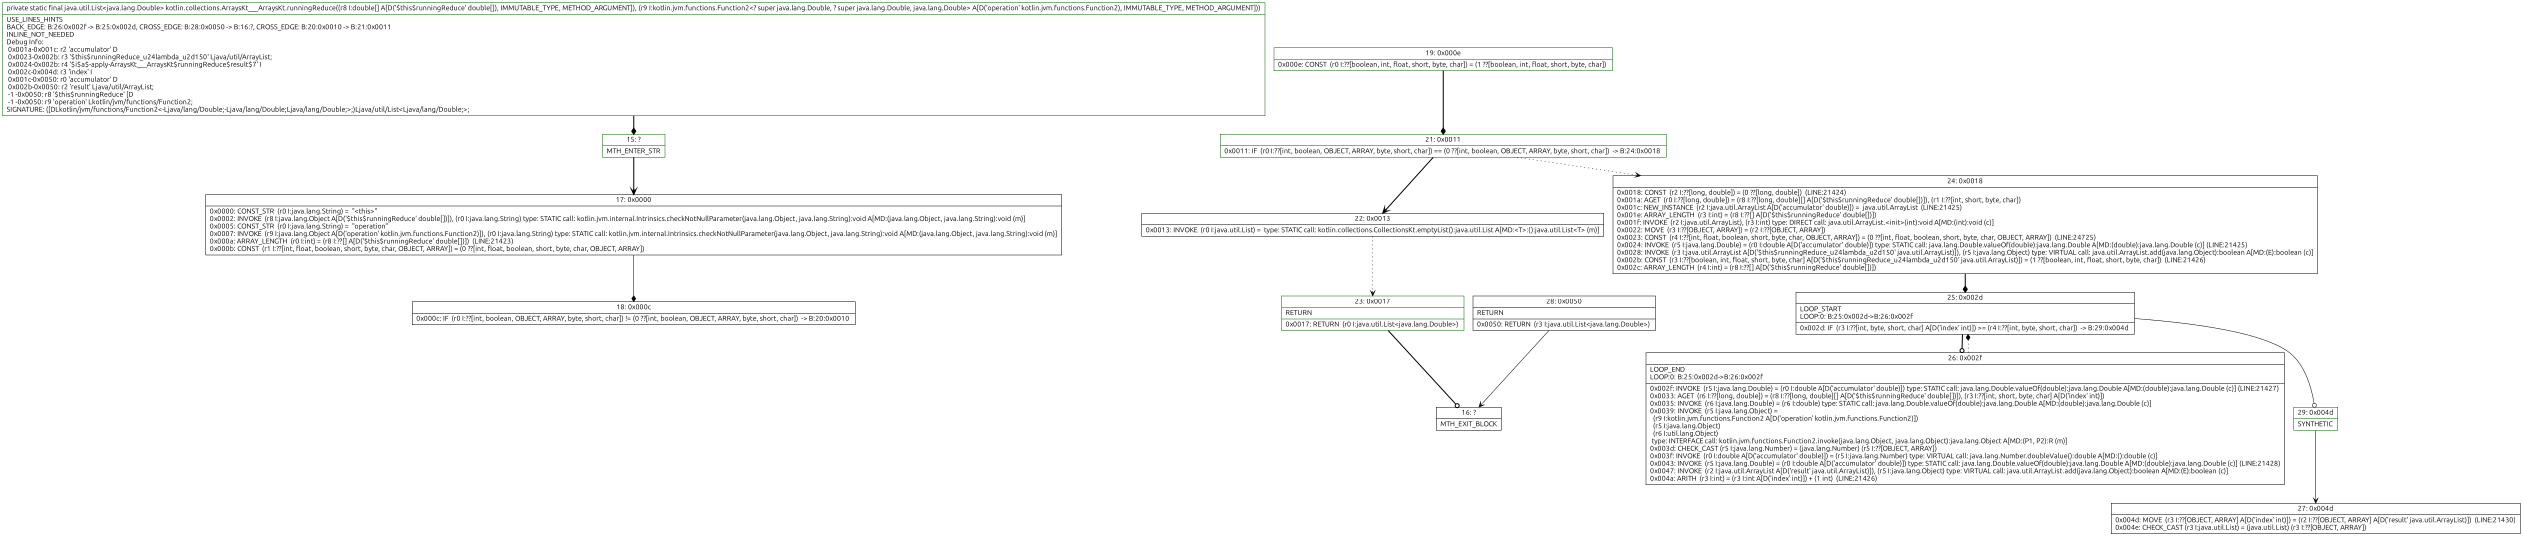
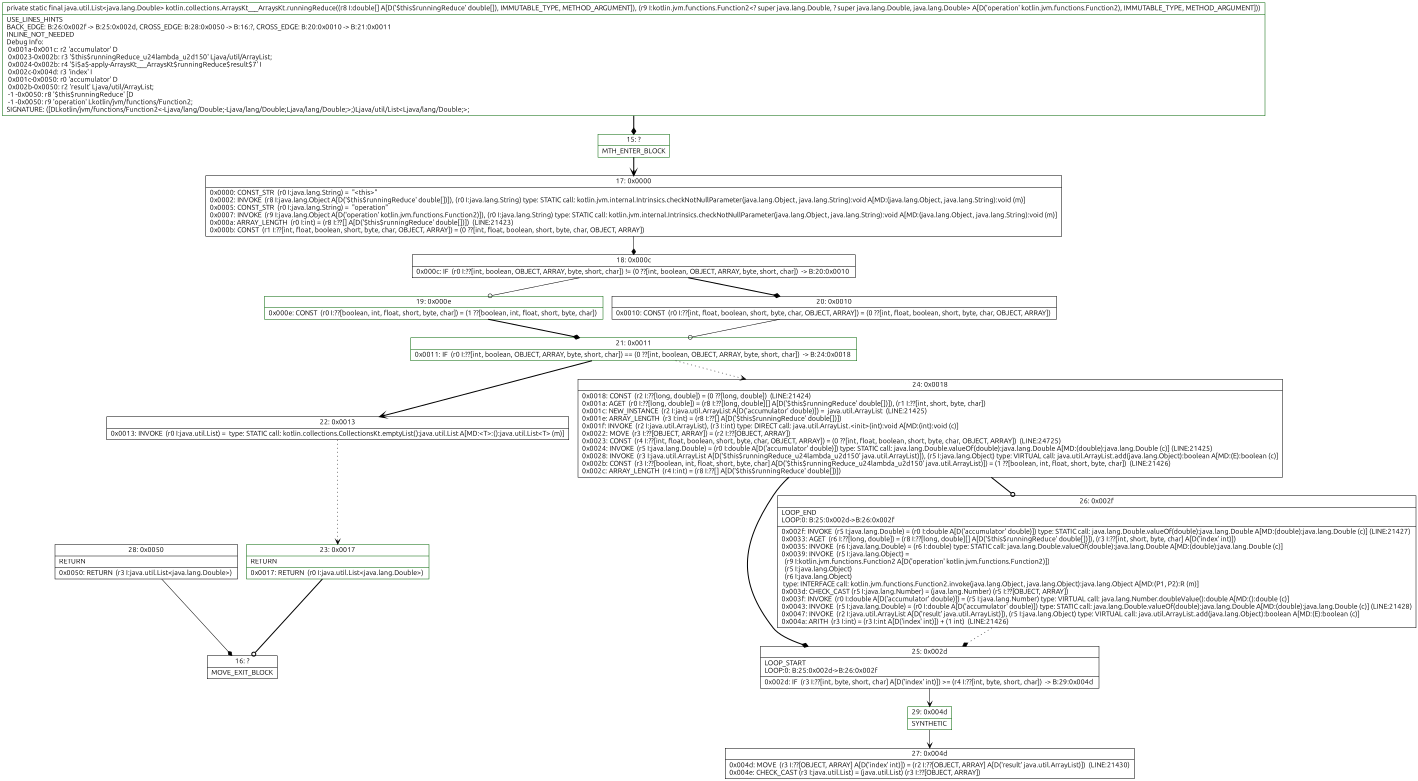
(634, 151) -> (634, 151)
none -> (536, 287)
none -> (834, 308)
(2242, 334) -> (930, 695)
(1962, 341) -> (1001, 485)
(1516, 367) -> (195, 615)
(1469, 424) -> (242, 673)
(1684, 434) -> (817, 577)
